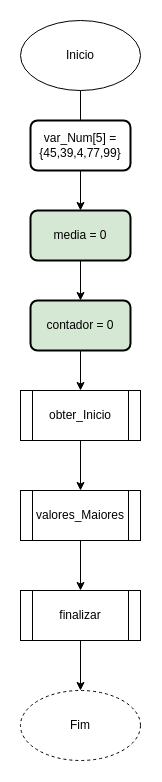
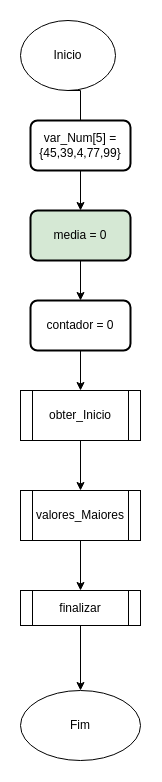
(81, 56) -> (68, 56)
(81, 326) -> (81, 326)
(81, 616) -> (81, 608)
(81, 726) -> (81, 726)
